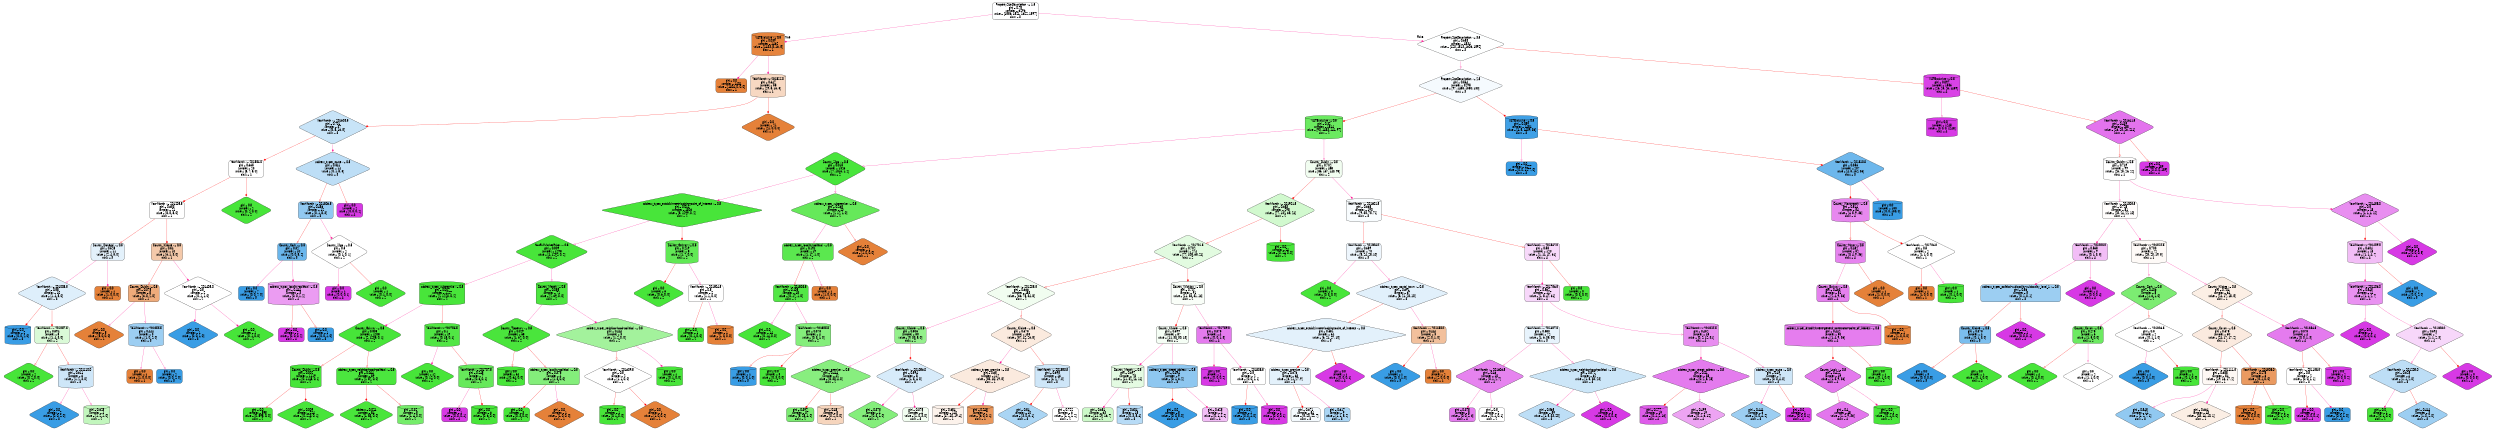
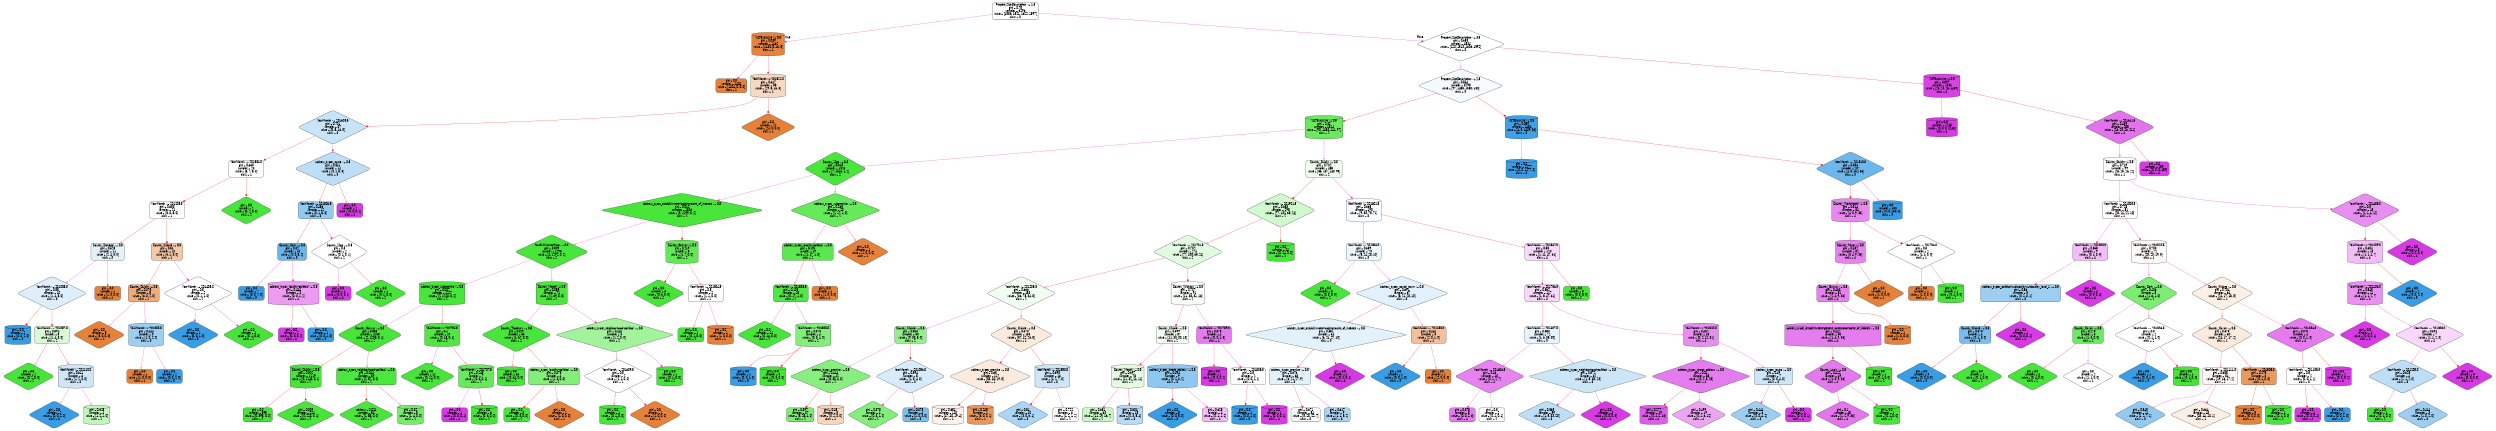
(1522, 169) -> (1522, 169)
(916, 415) -> (916, 415)
(980, 415) -> (980, 415)
